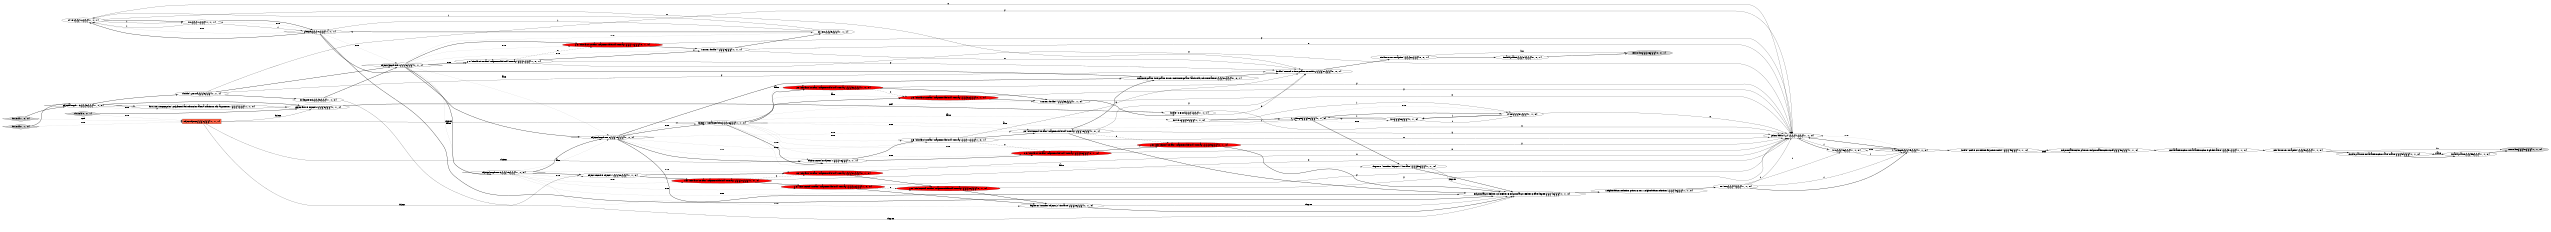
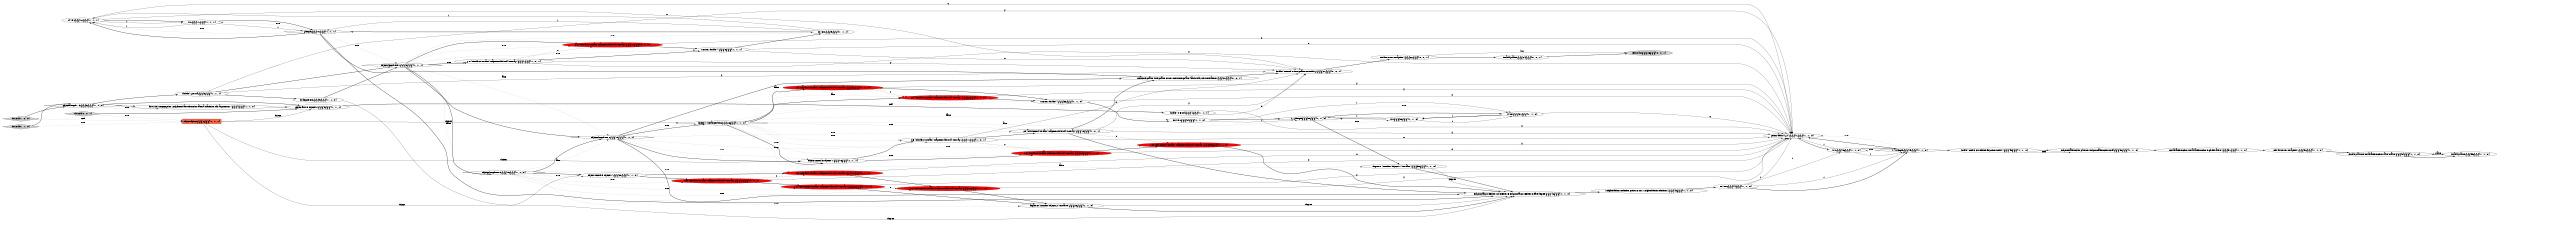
(1123, 110) -> (1121, 117)
(2525, 150) -> none
